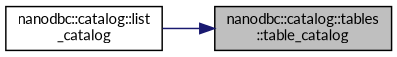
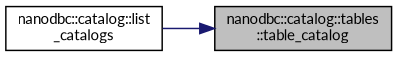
(84, 28) -> (84, 28)
